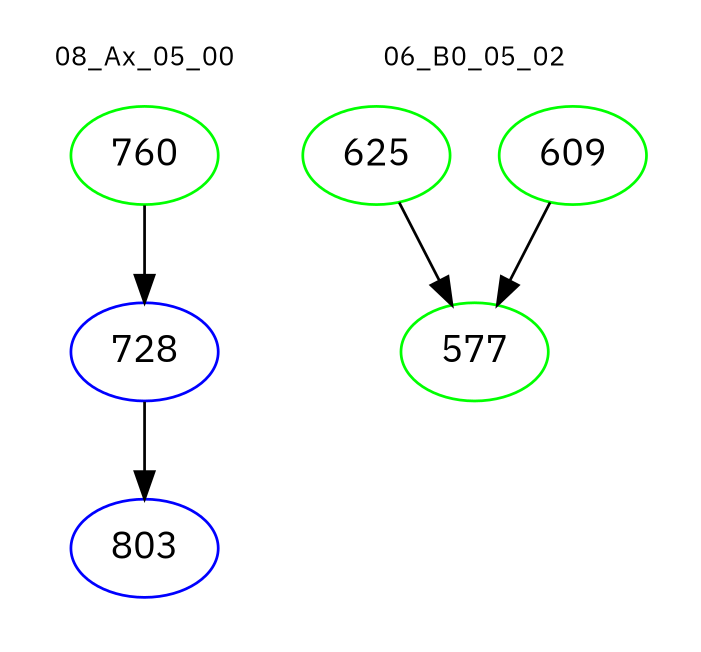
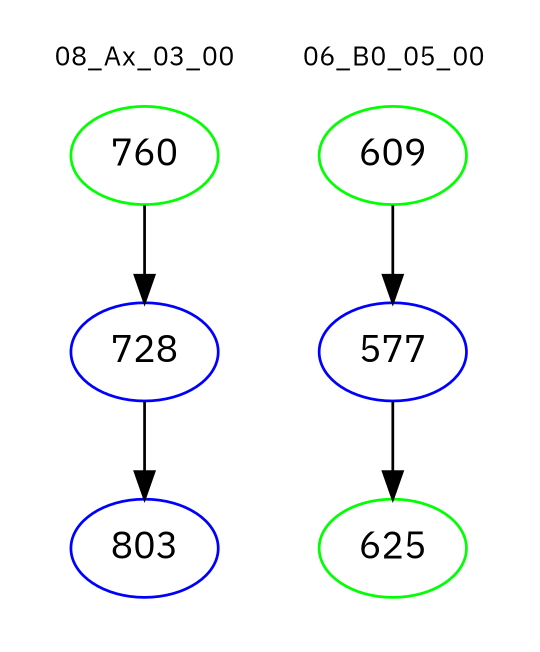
(146, 59) -> (146, 59)
(475, 59) -> (394, 59)
(419, 241) -> (393, 437)
(475, 352) -> (393, 352)
